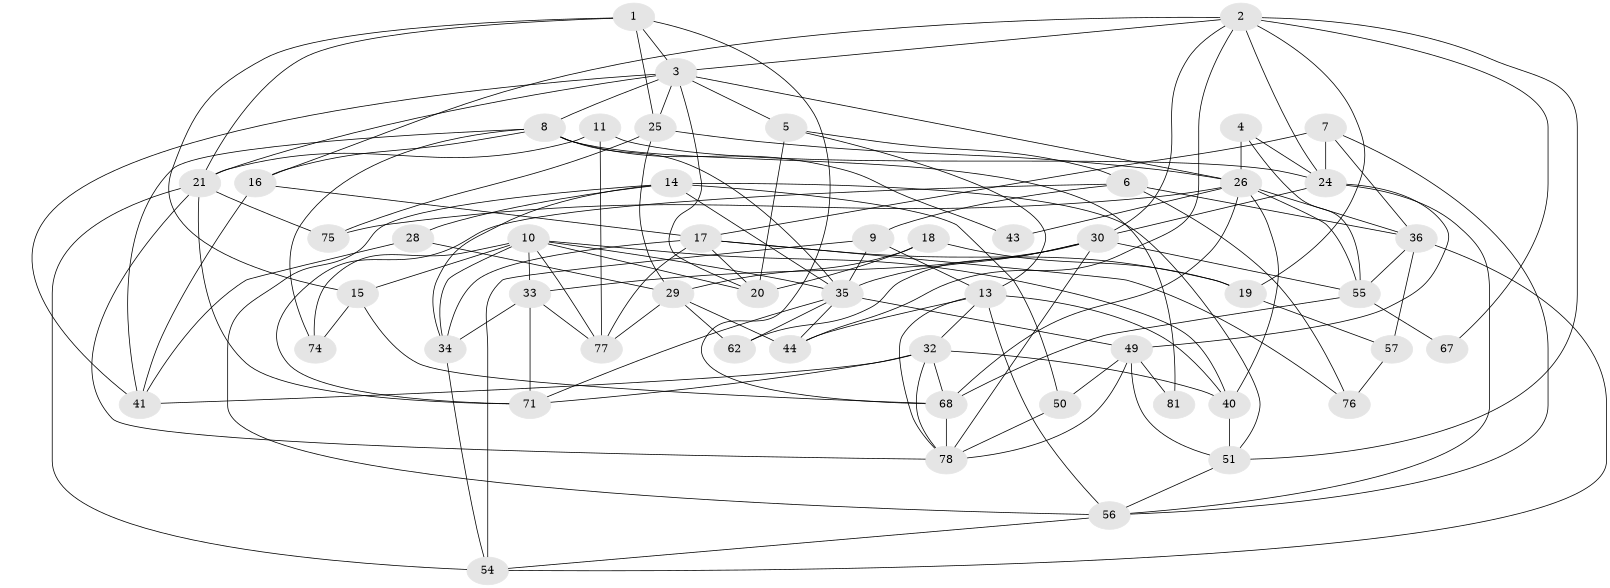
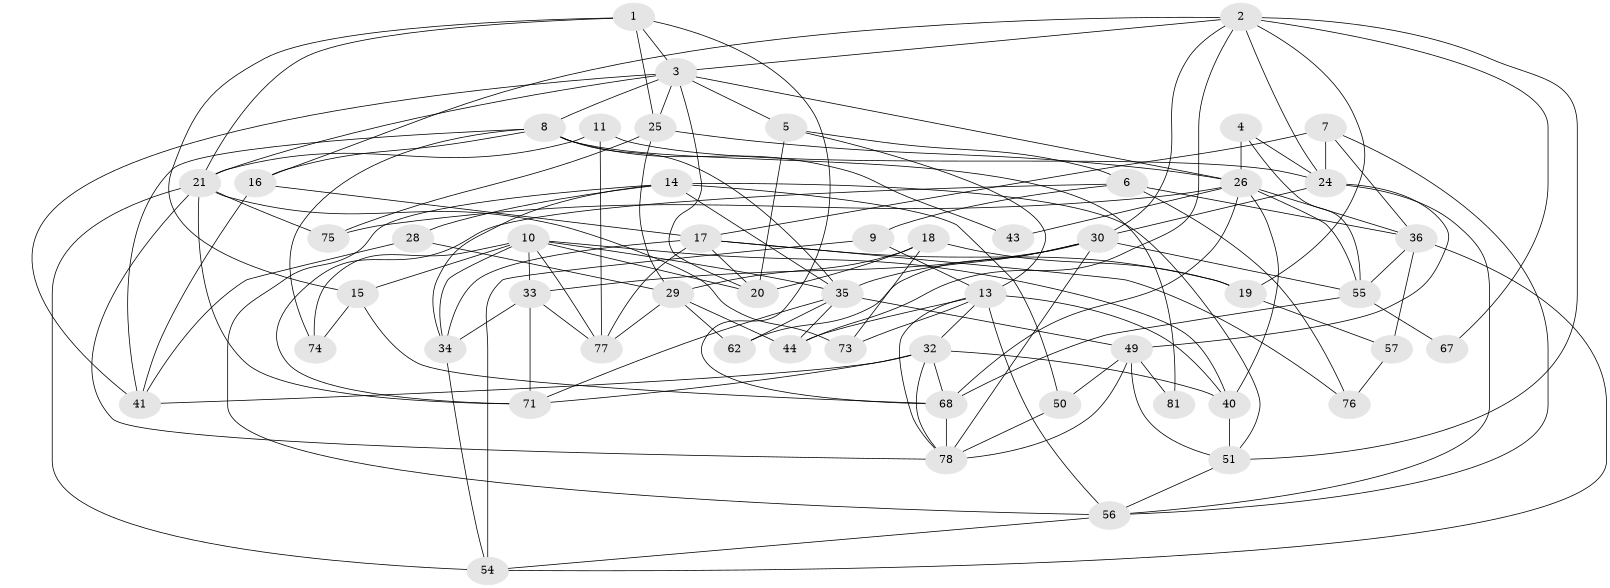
(858, 266) -> none
none -> (846, 349)
